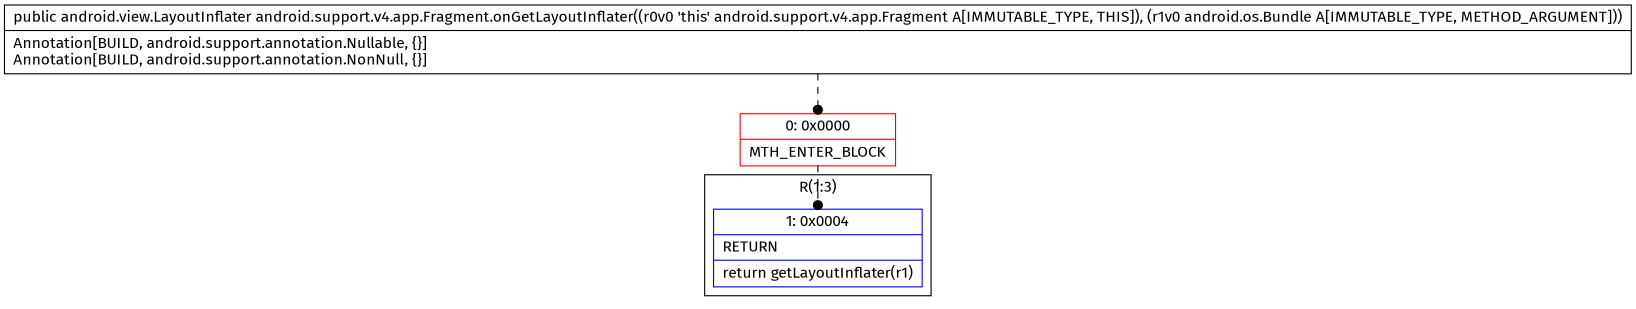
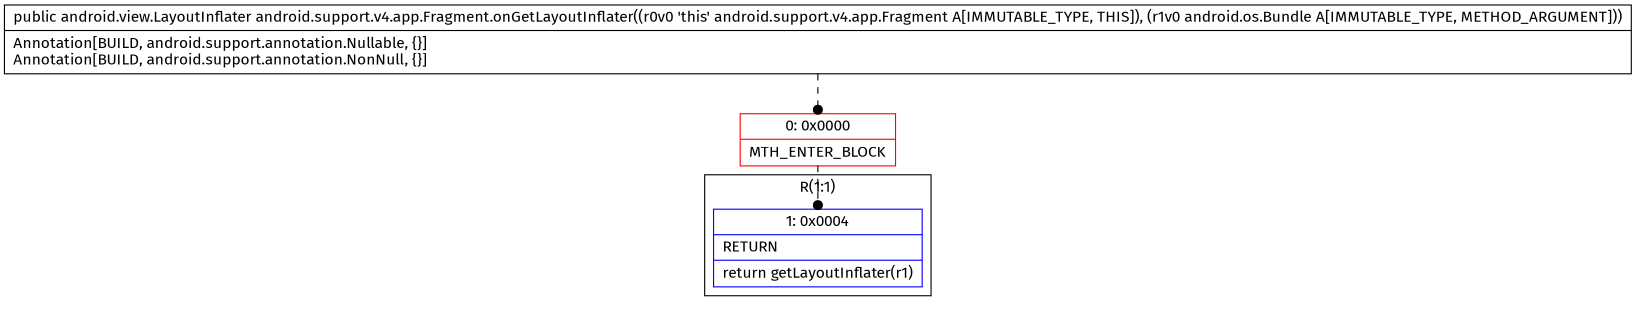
(818, 188) -> (818, 188)
